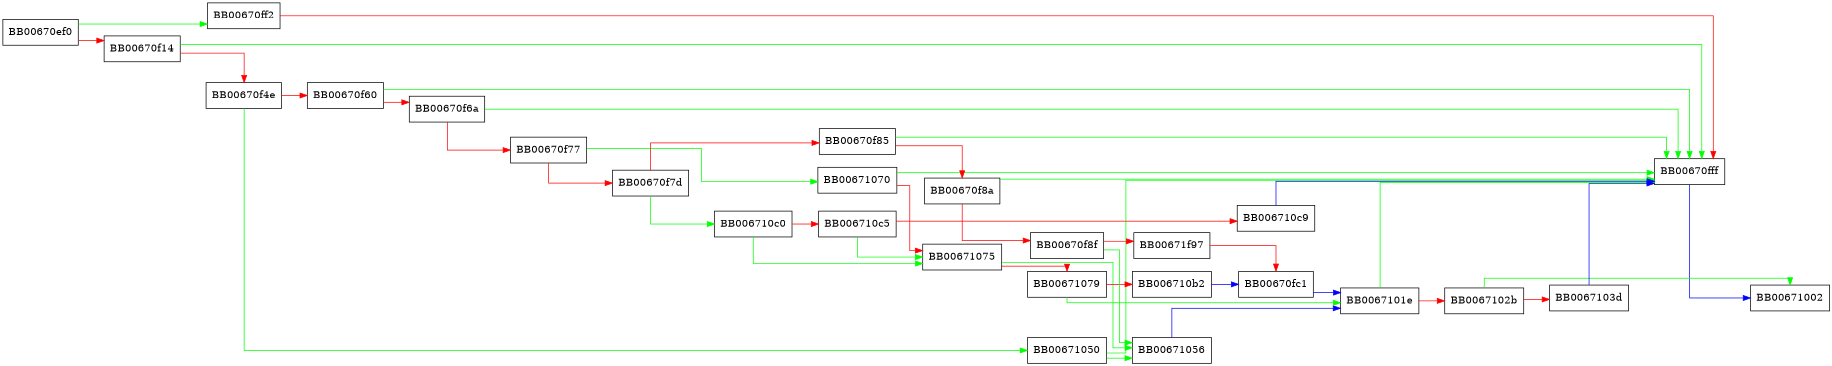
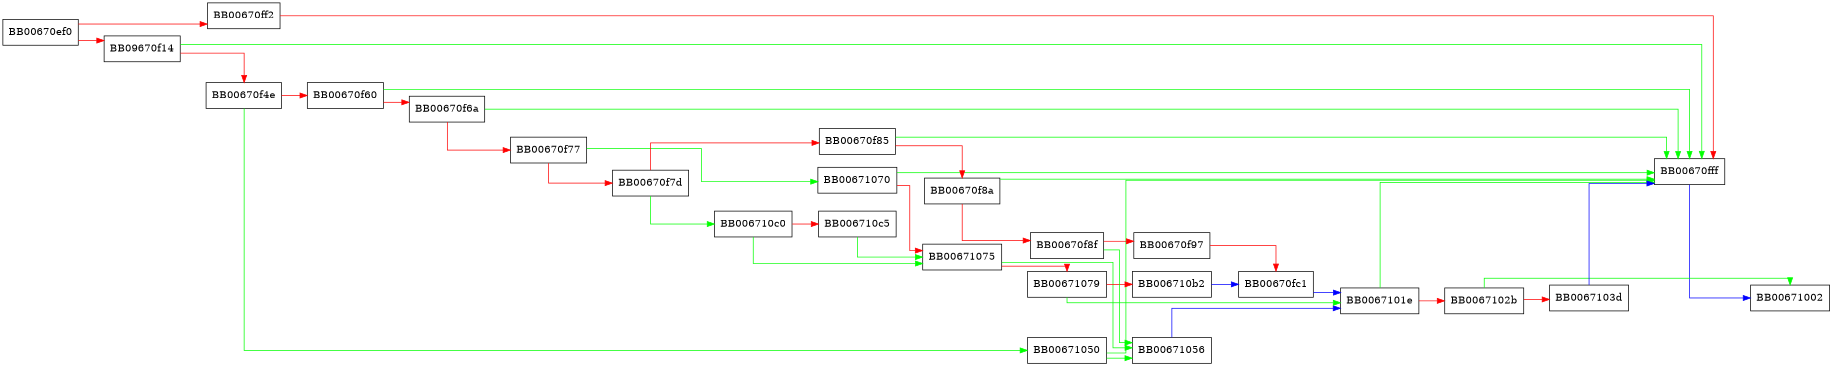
(139, 24) -> (139, 24)
(142, 49) -> (142, 49)
(1276, 218) -> none
(1172, 246) -> (1172, 246)
